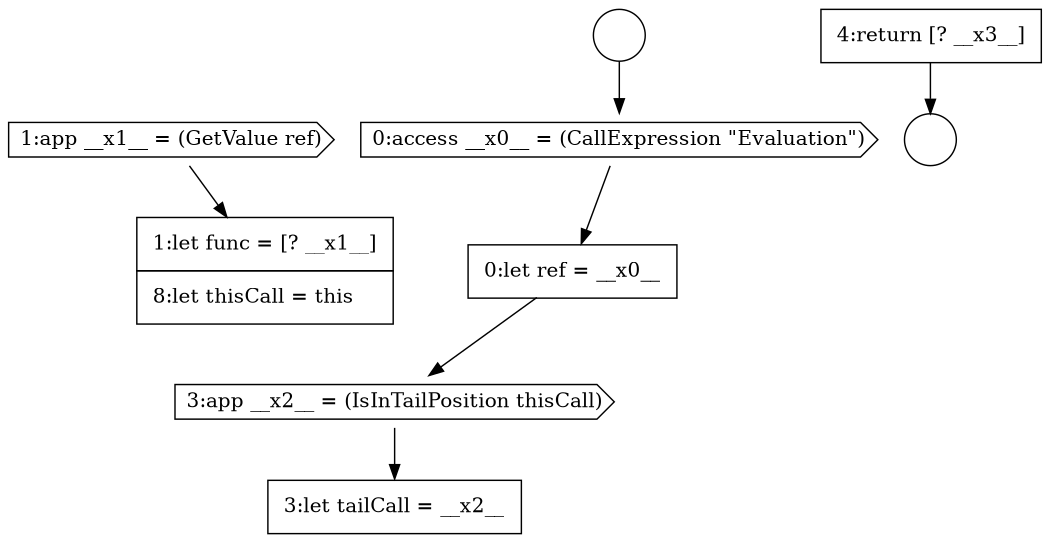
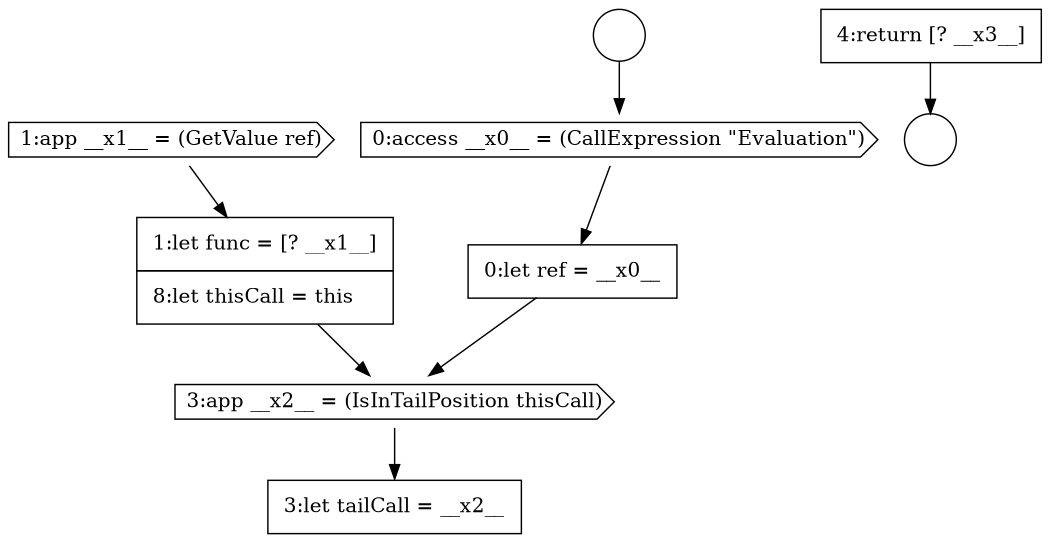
none -> (339, 345)
